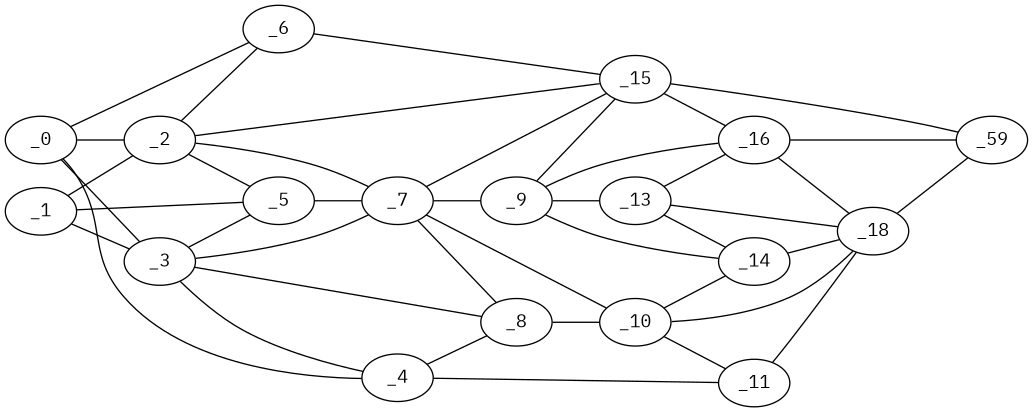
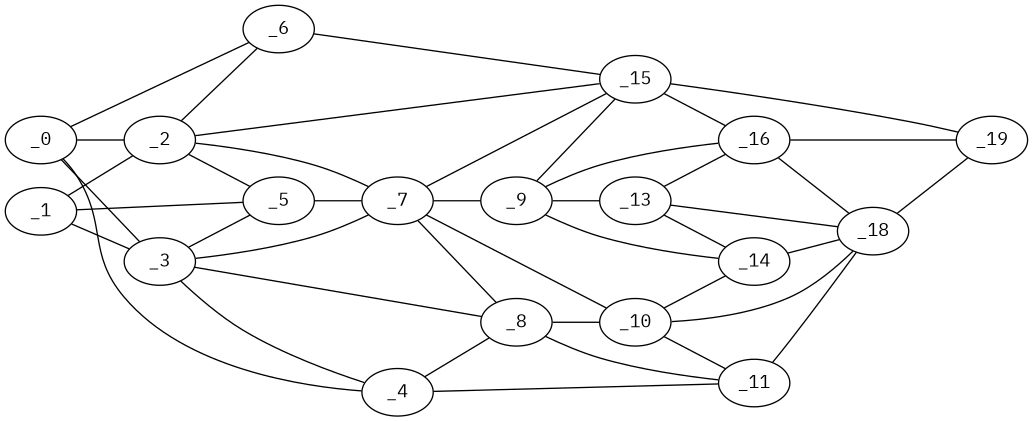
(992, 140) -> (992, 140)
none -> (630, 366)
